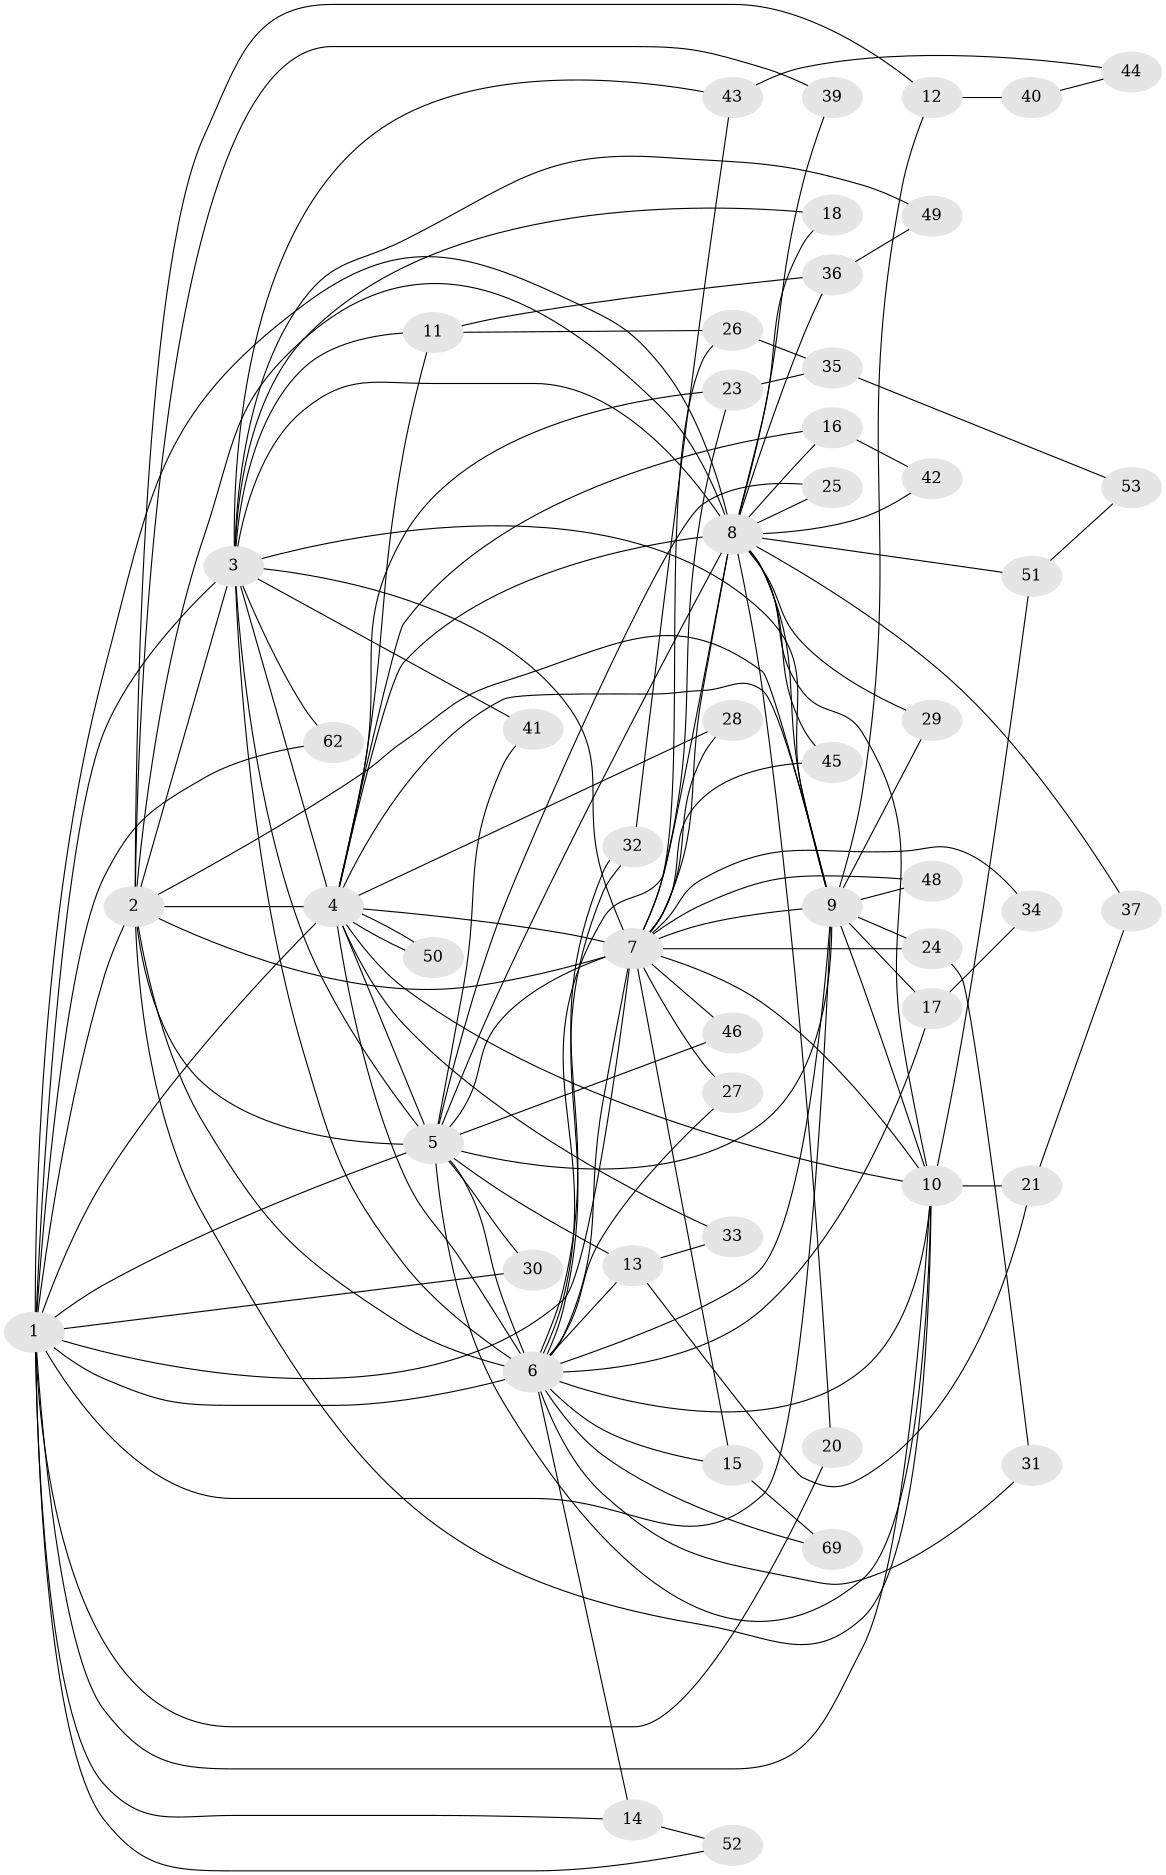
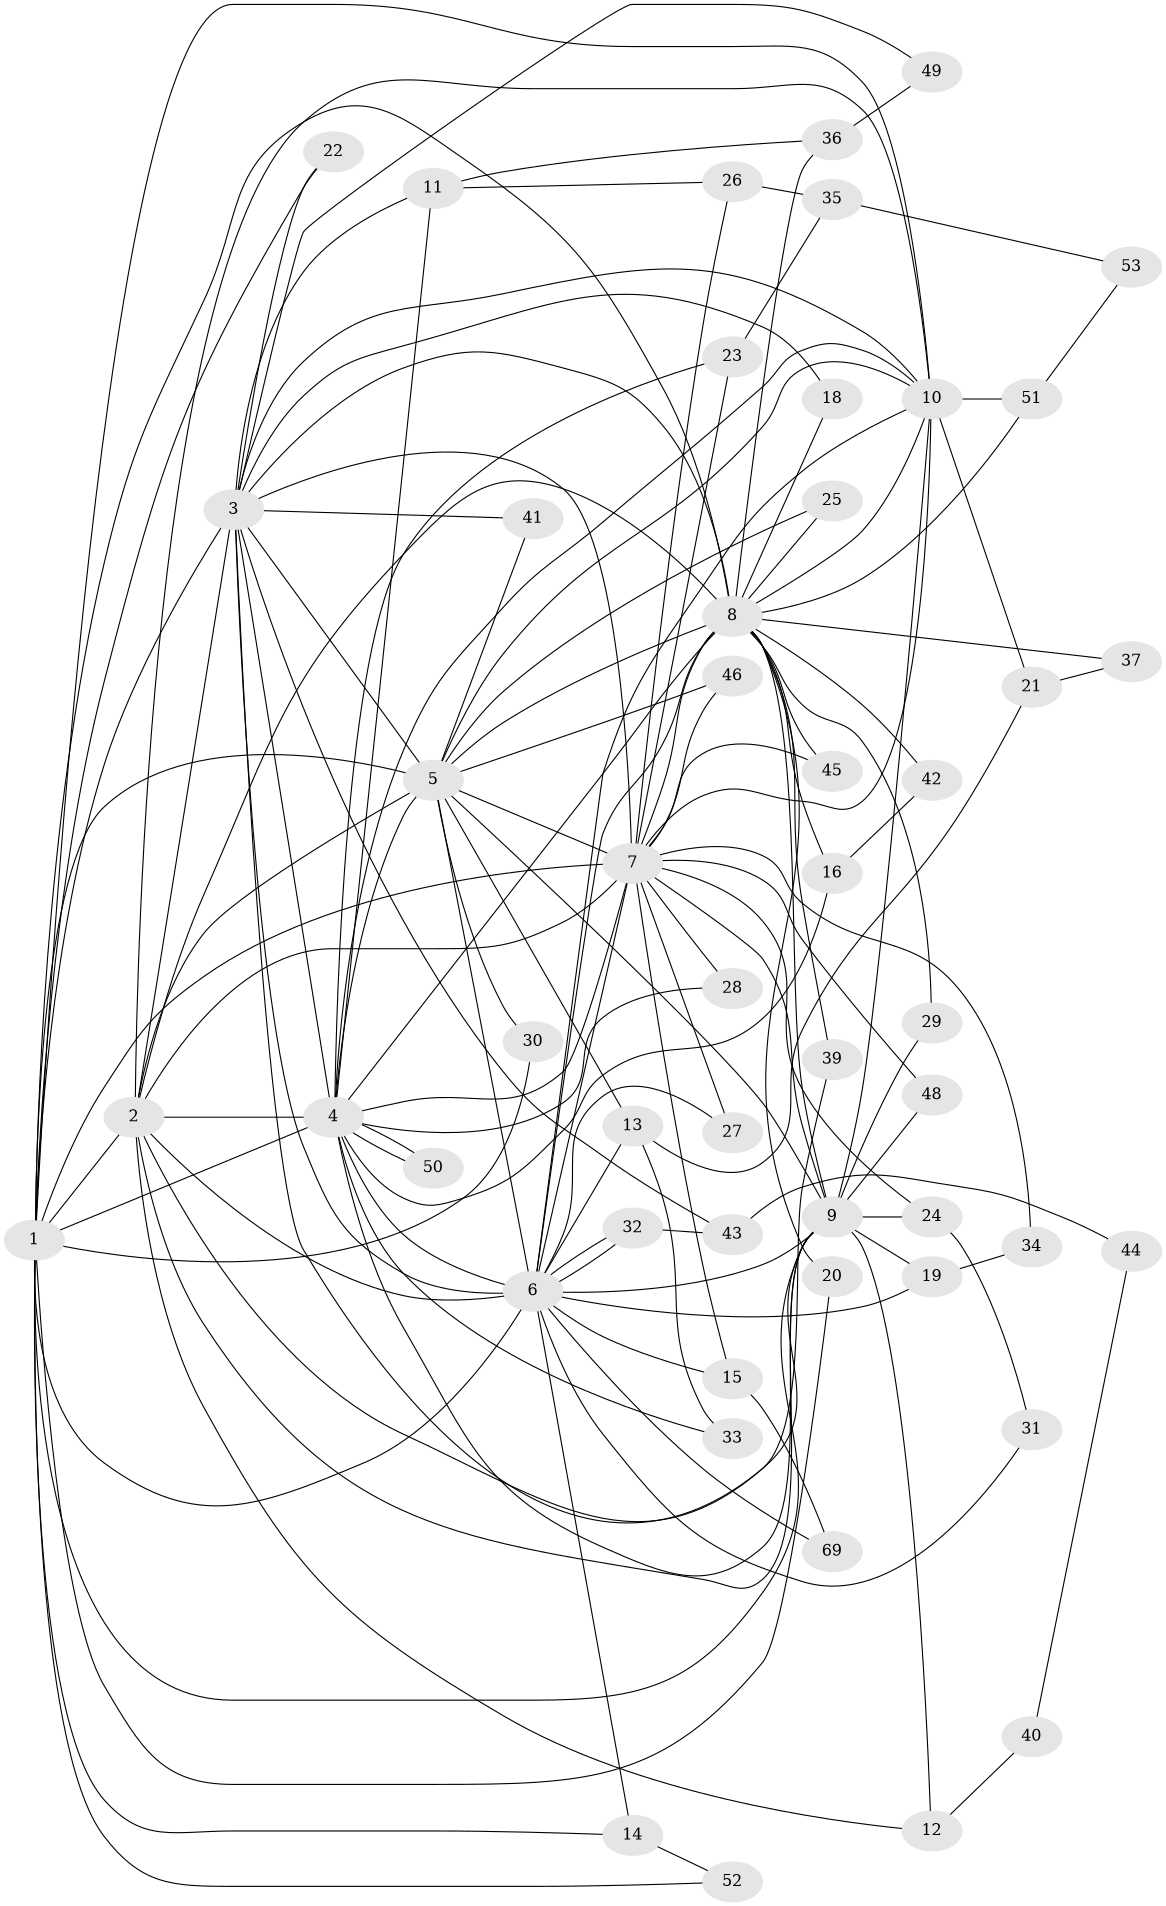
none -> (546, 285)
(334, 743) -> (334, 152)
(932, 1009) -> (932, 1277)
